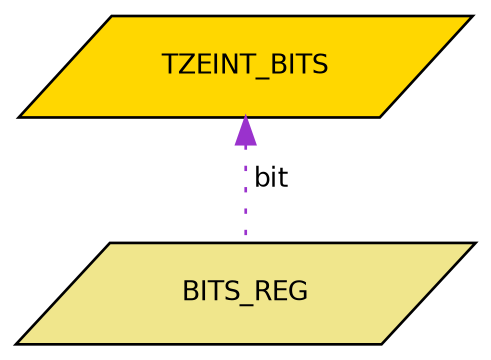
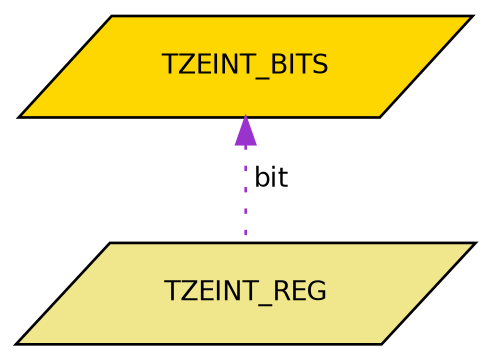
(246, 294) -> (246, 294)
